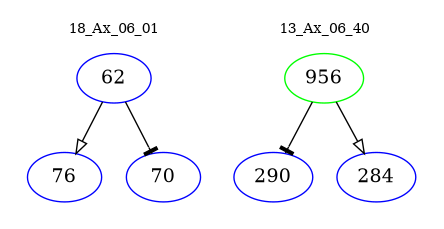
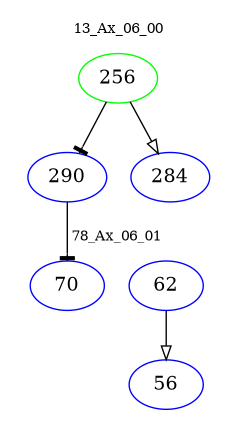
(114, 30) -> (117, 237)
(325, 30) -> (119, 30)
(324, 78) -> (118, 78)
(137, 125) -> (67, 233)
(65, 177) -> (166, 385)
